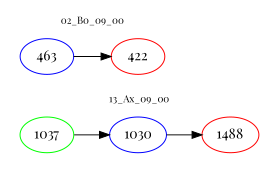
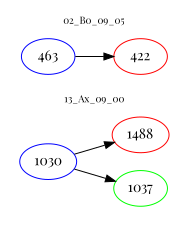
(92, 21) -> (94, 21)
(87, 135) -> (90, 174)
